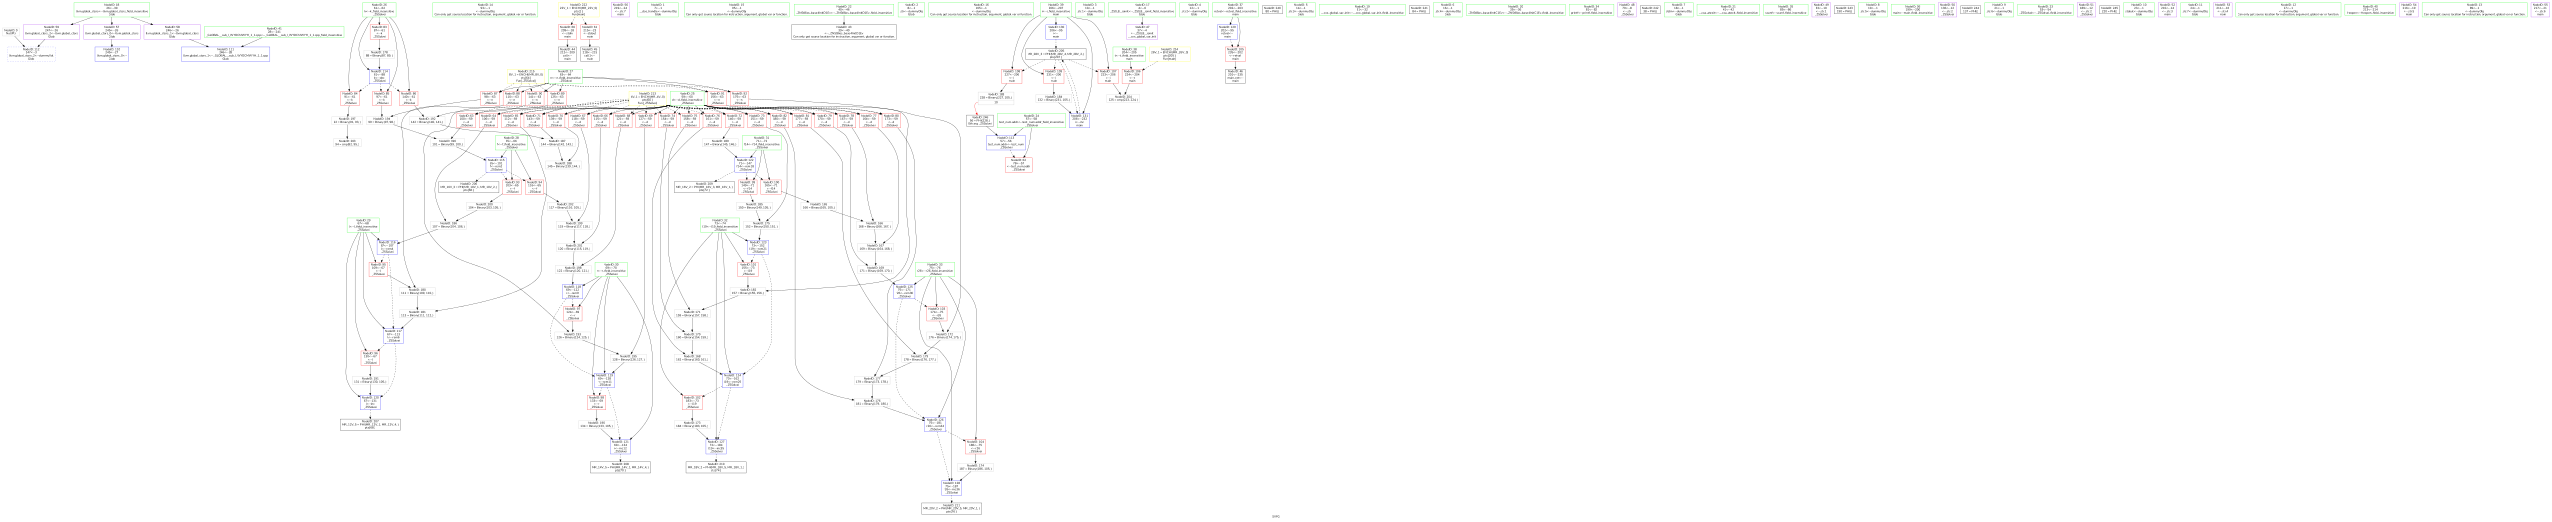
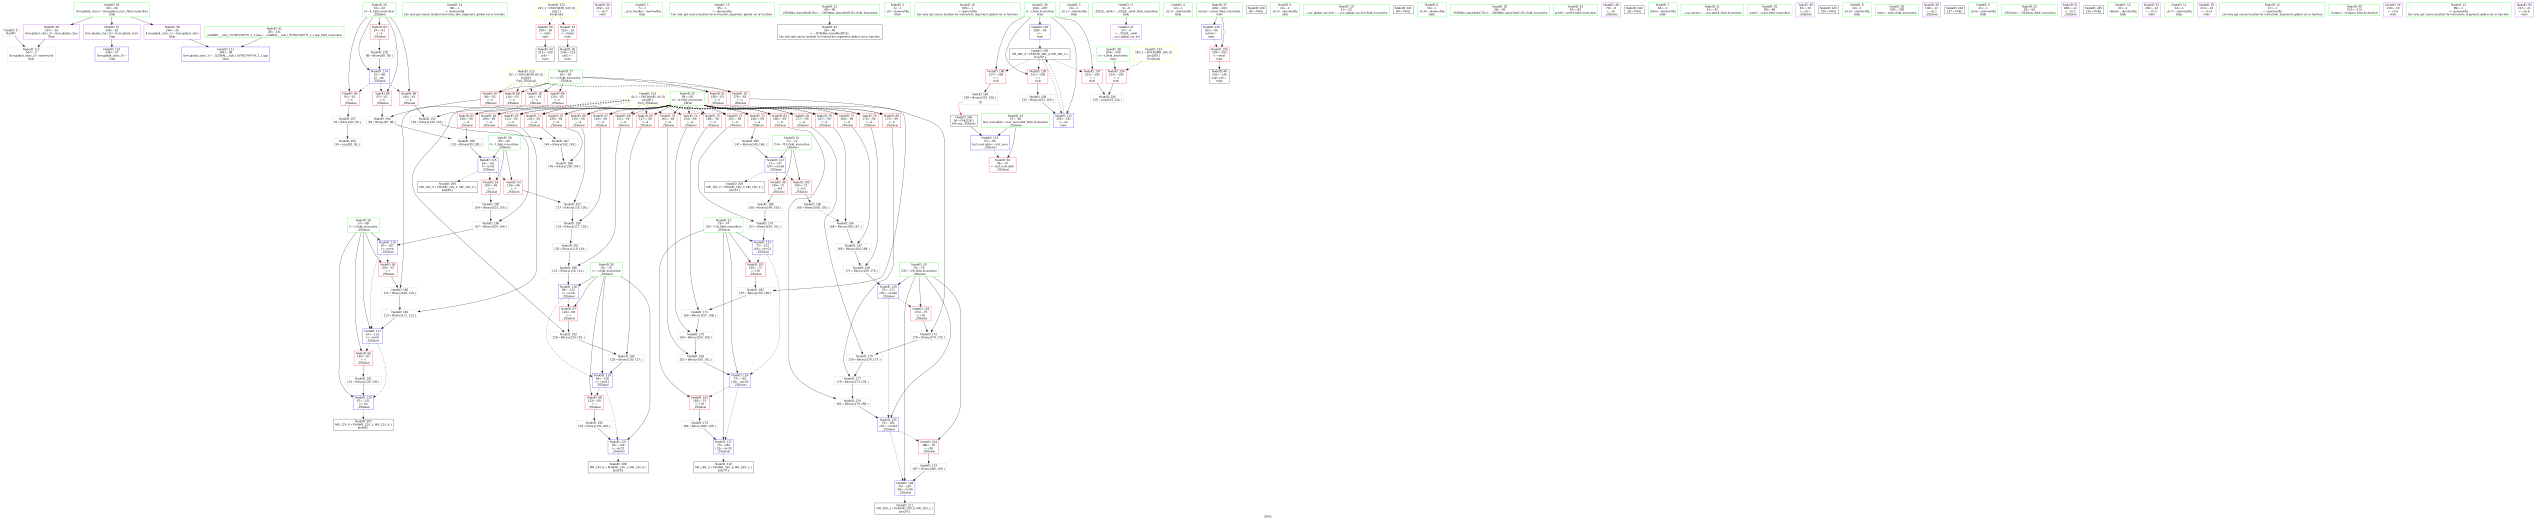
(687, 103) -> (687, 103)
(600, 188) -> (585, 165)
(846, 215) -> (829, 216)
